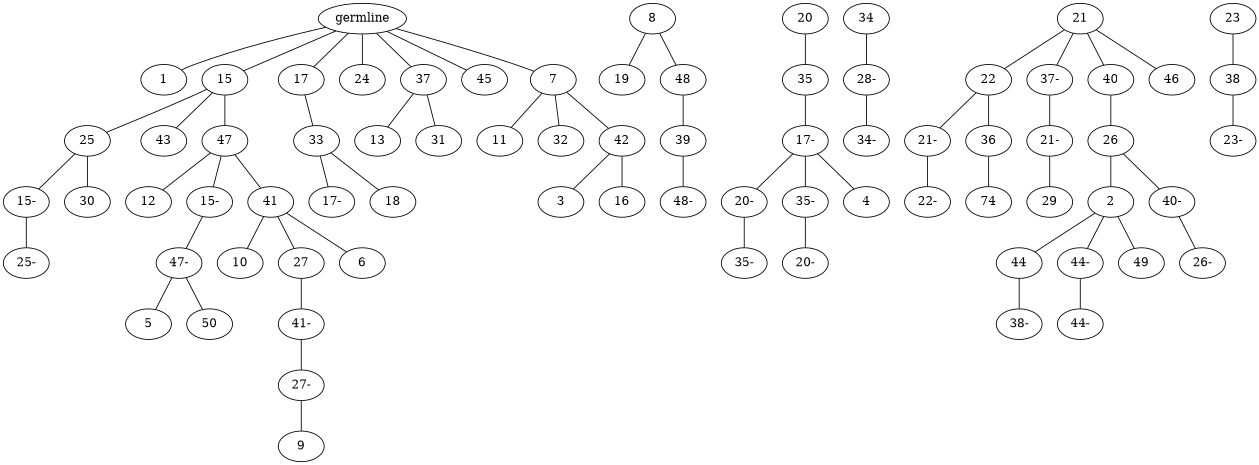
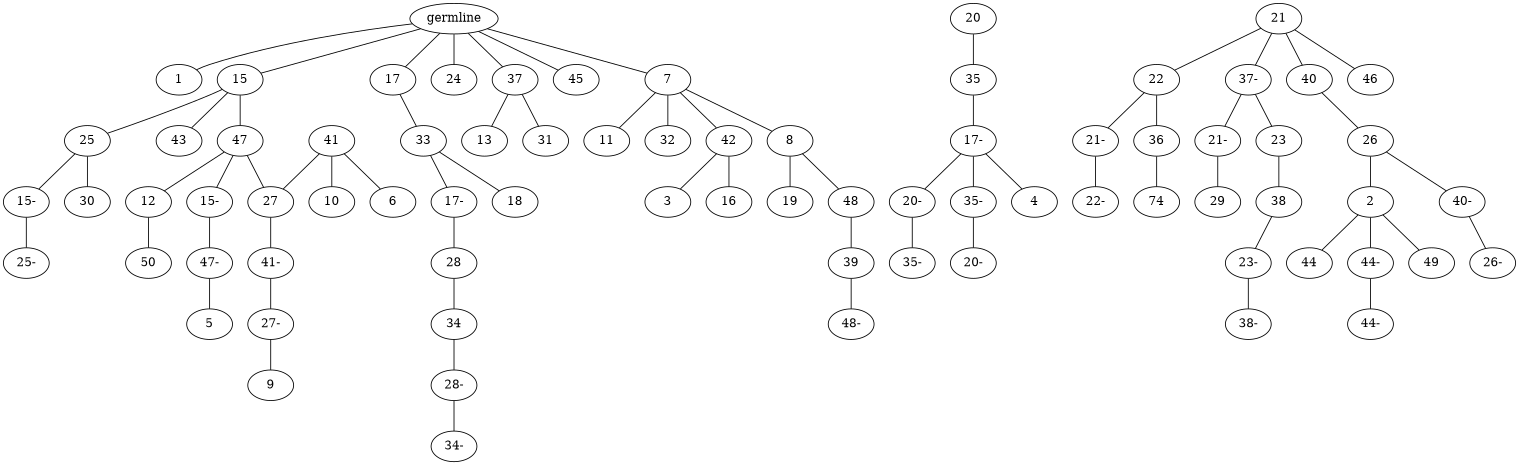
none -> (729, 110)
none -> (1264, 110)
(248, 171) -> (255, 171)
none -> (454, 263)
(194, 294) -> (149, 233)
(1019, 294) -> (1248, 294)
